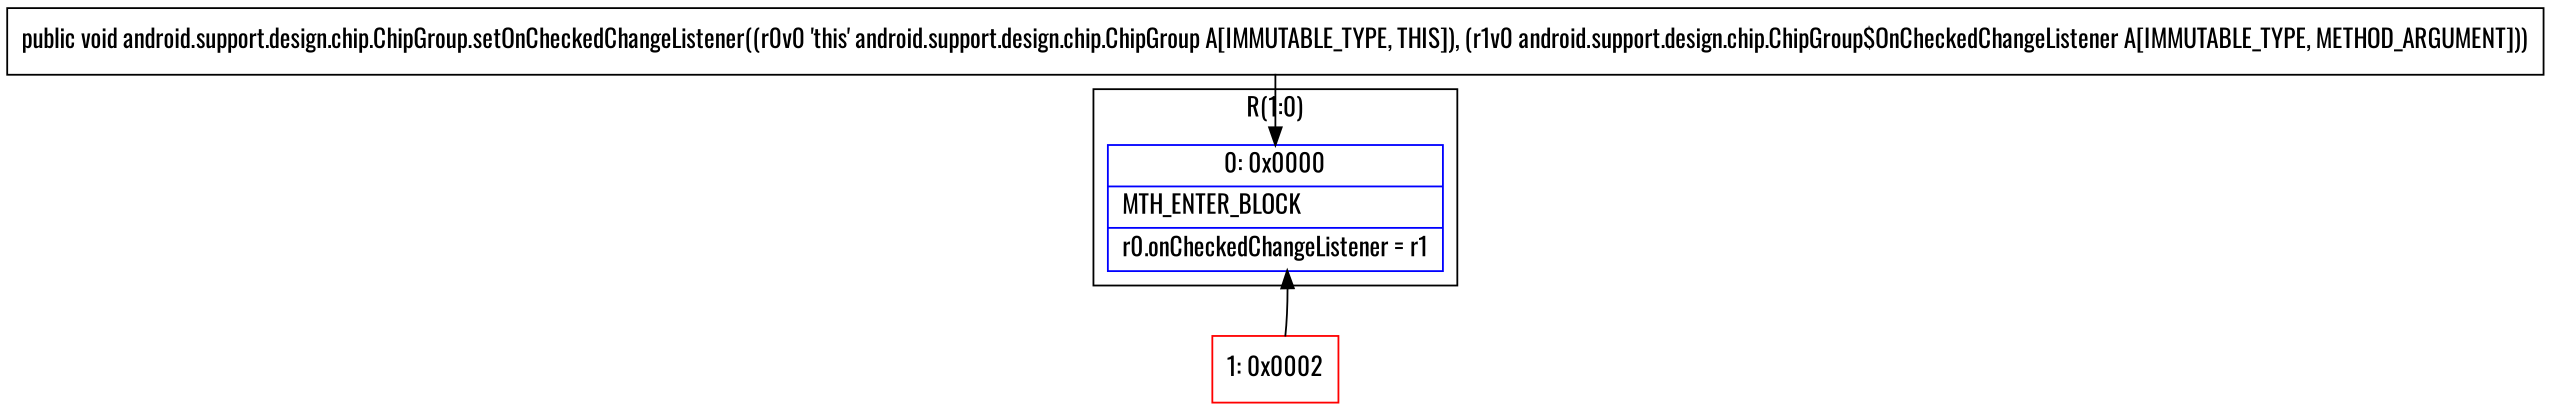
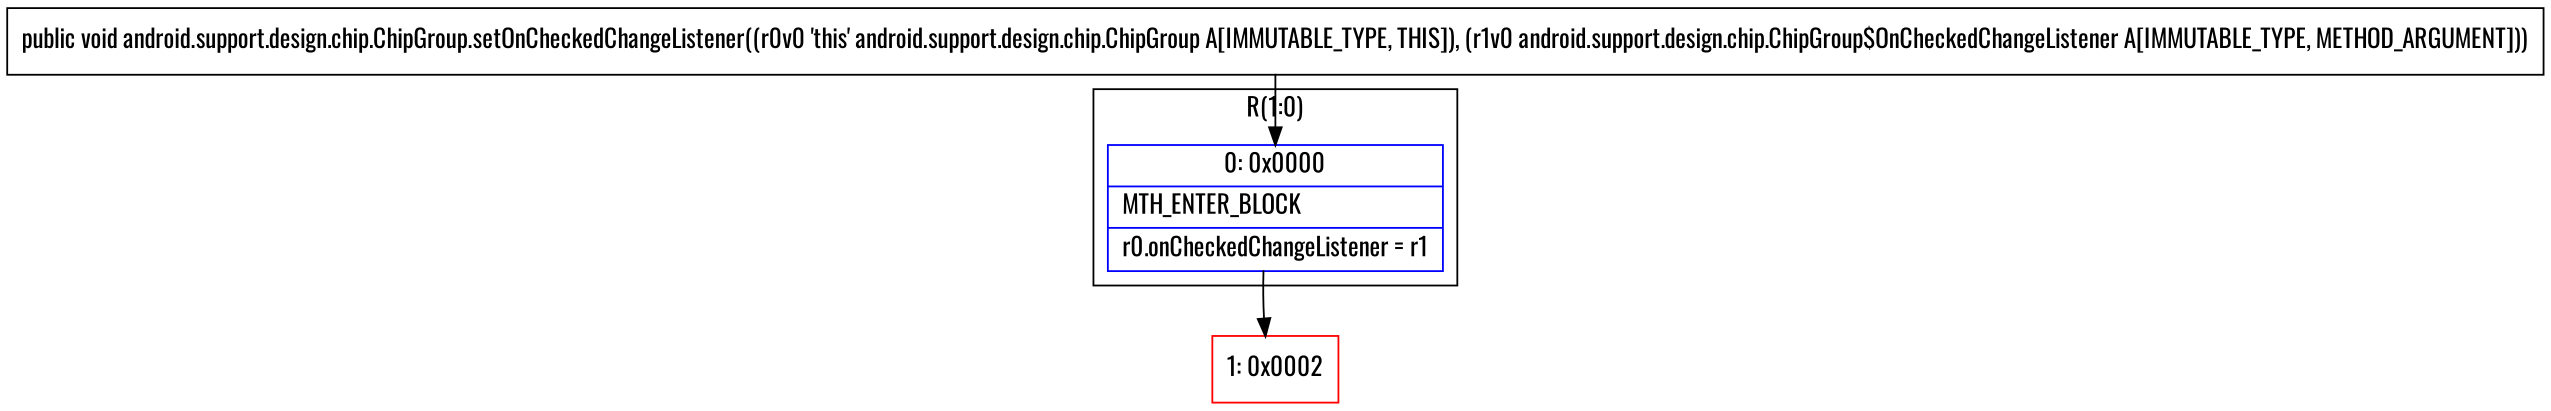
(1287, 313) -> (1263, 297)
